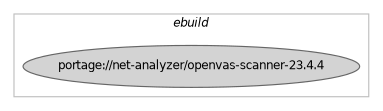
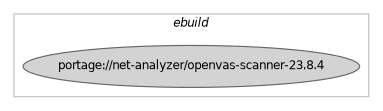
(191, 66) -> (191, 66)
